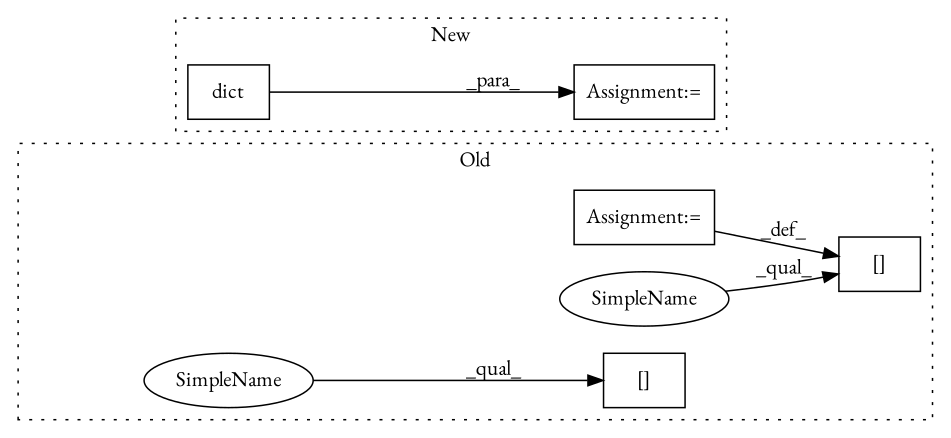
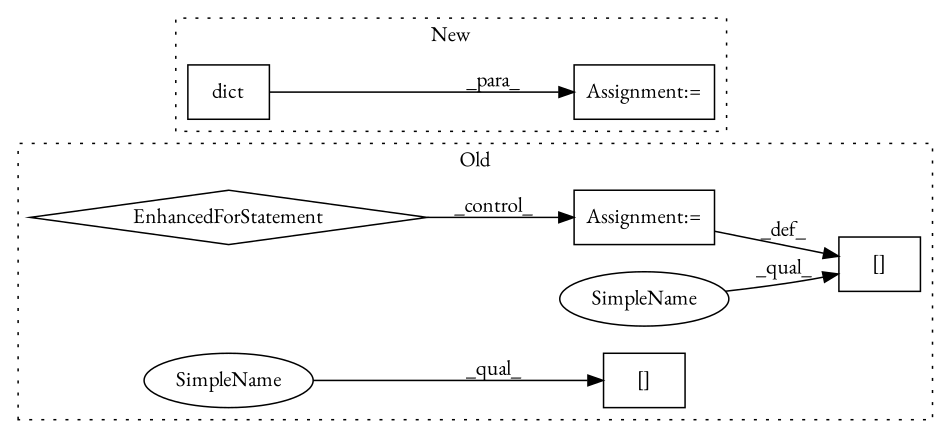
none -> (229, 217)
